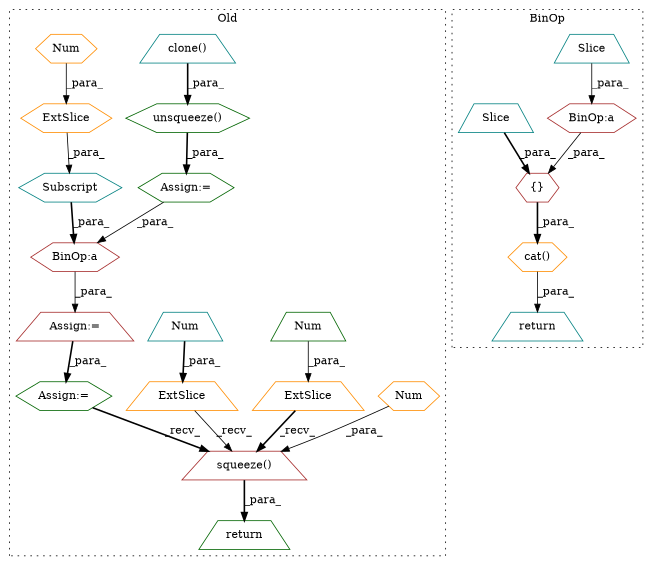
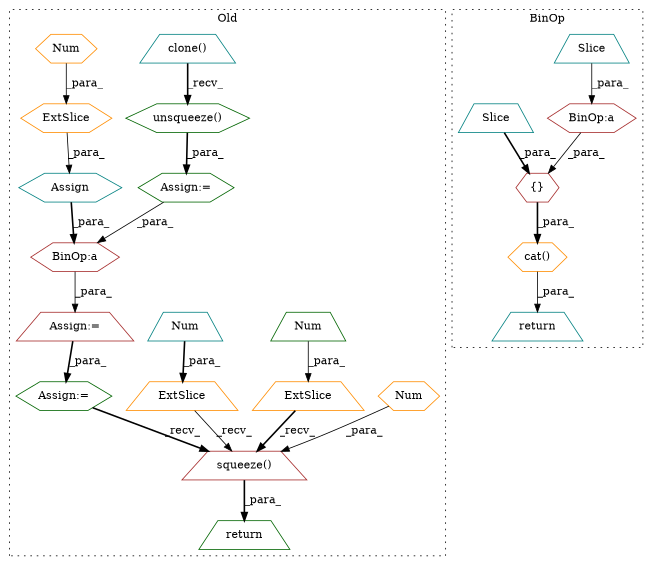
(206, 83) -> (206, 83)
(70, 188) -> (70, 188)
